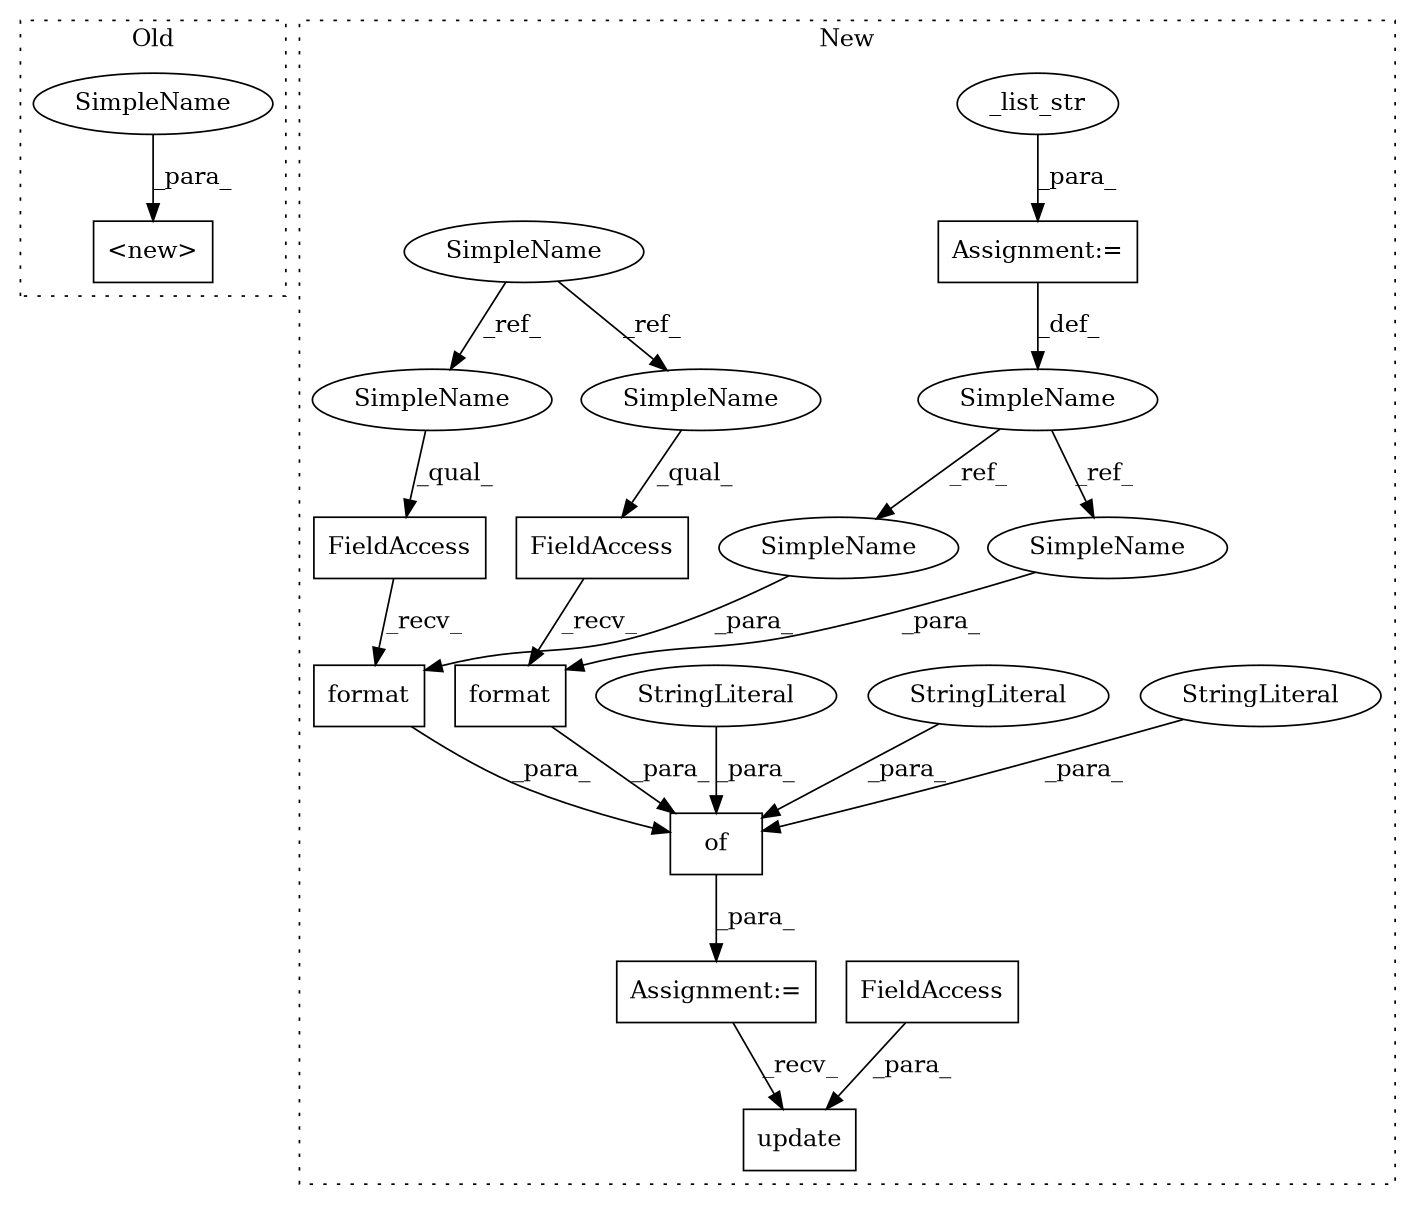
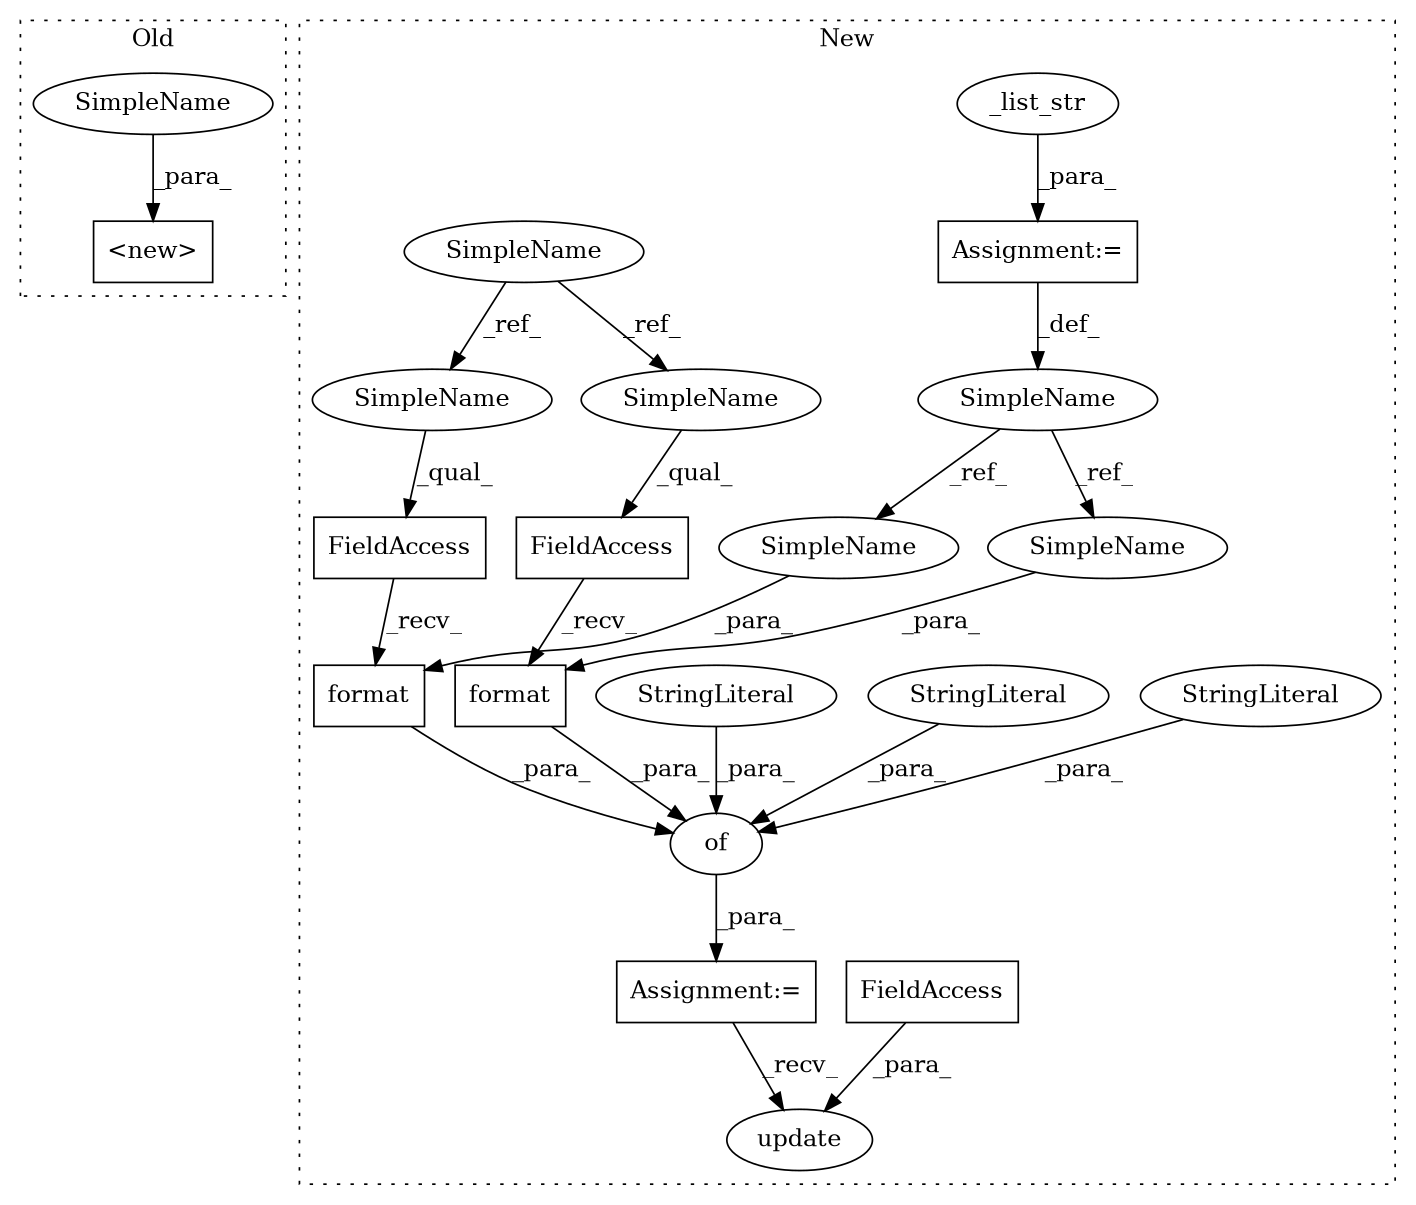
(716, 844) -> (716, 844)
(800, 1140) -> (800, 1140)
